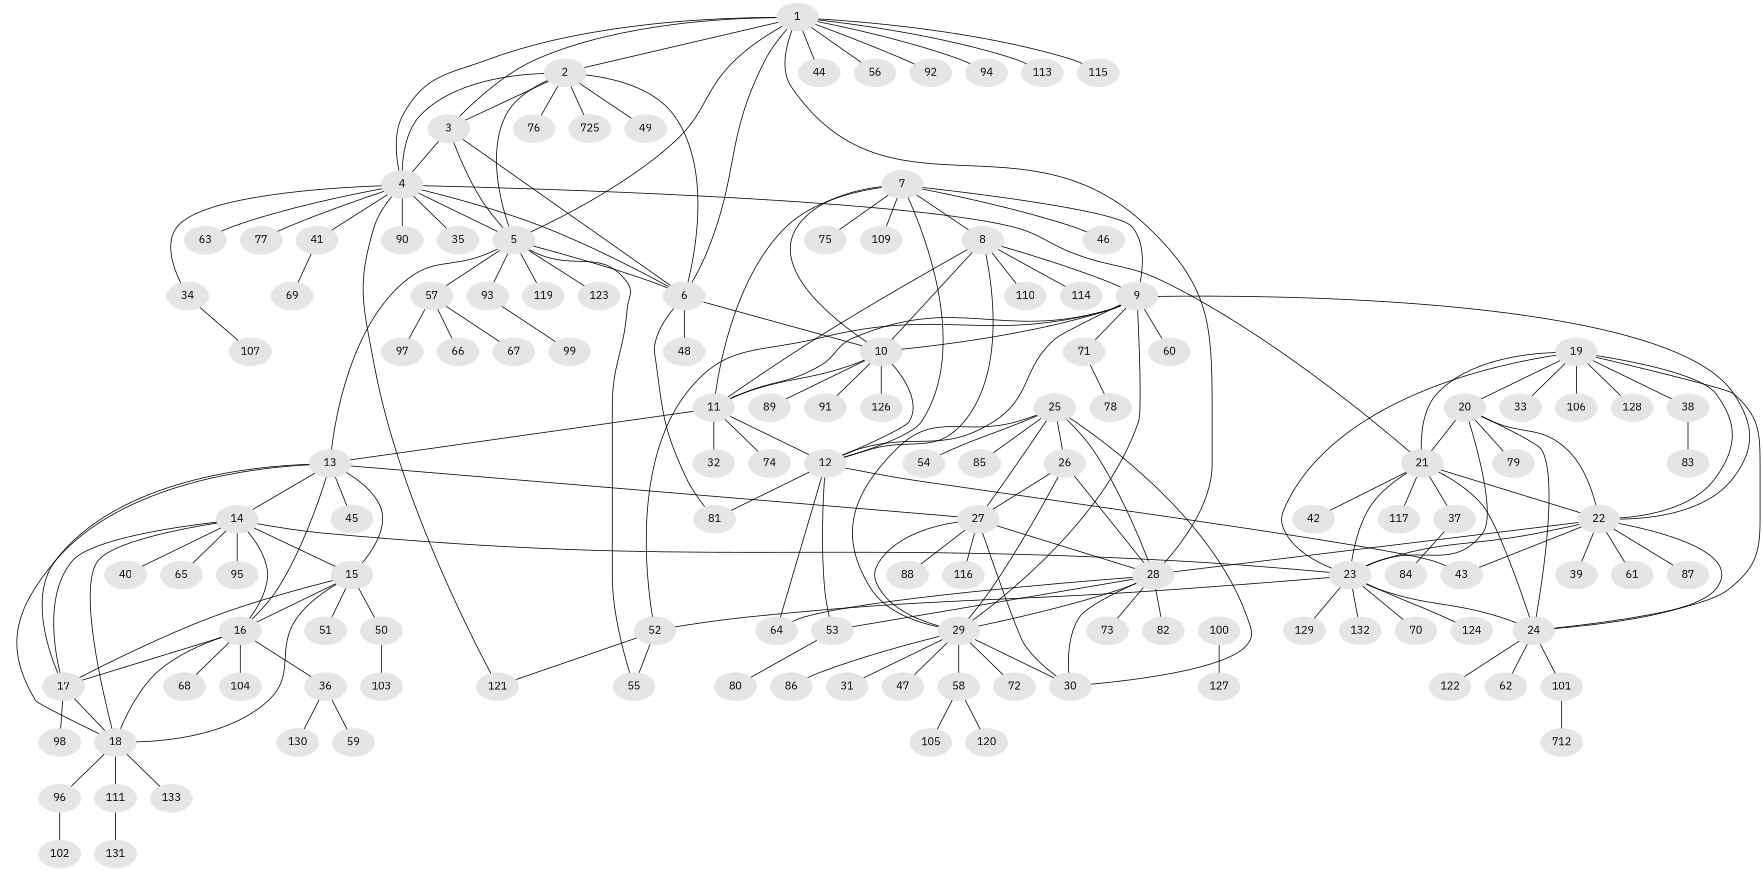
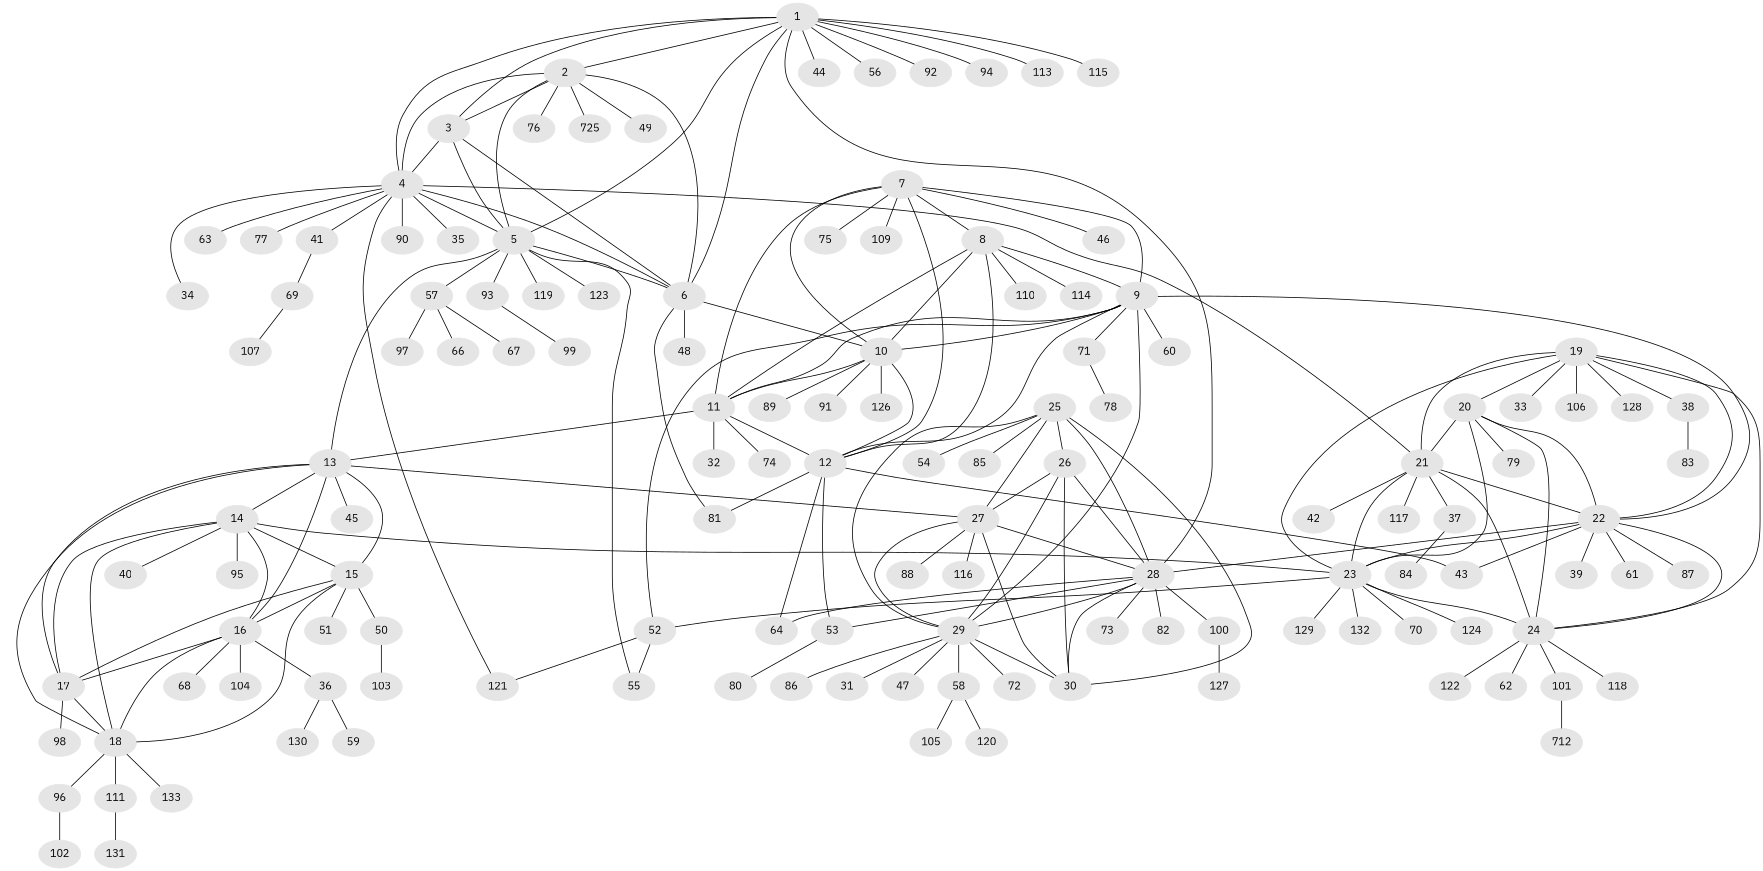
(219, 324) -> (271, 324)
(181, 575) -> none
none -> (1064, 575)
none -> (1186, 603)
none -> (1618, 687)
